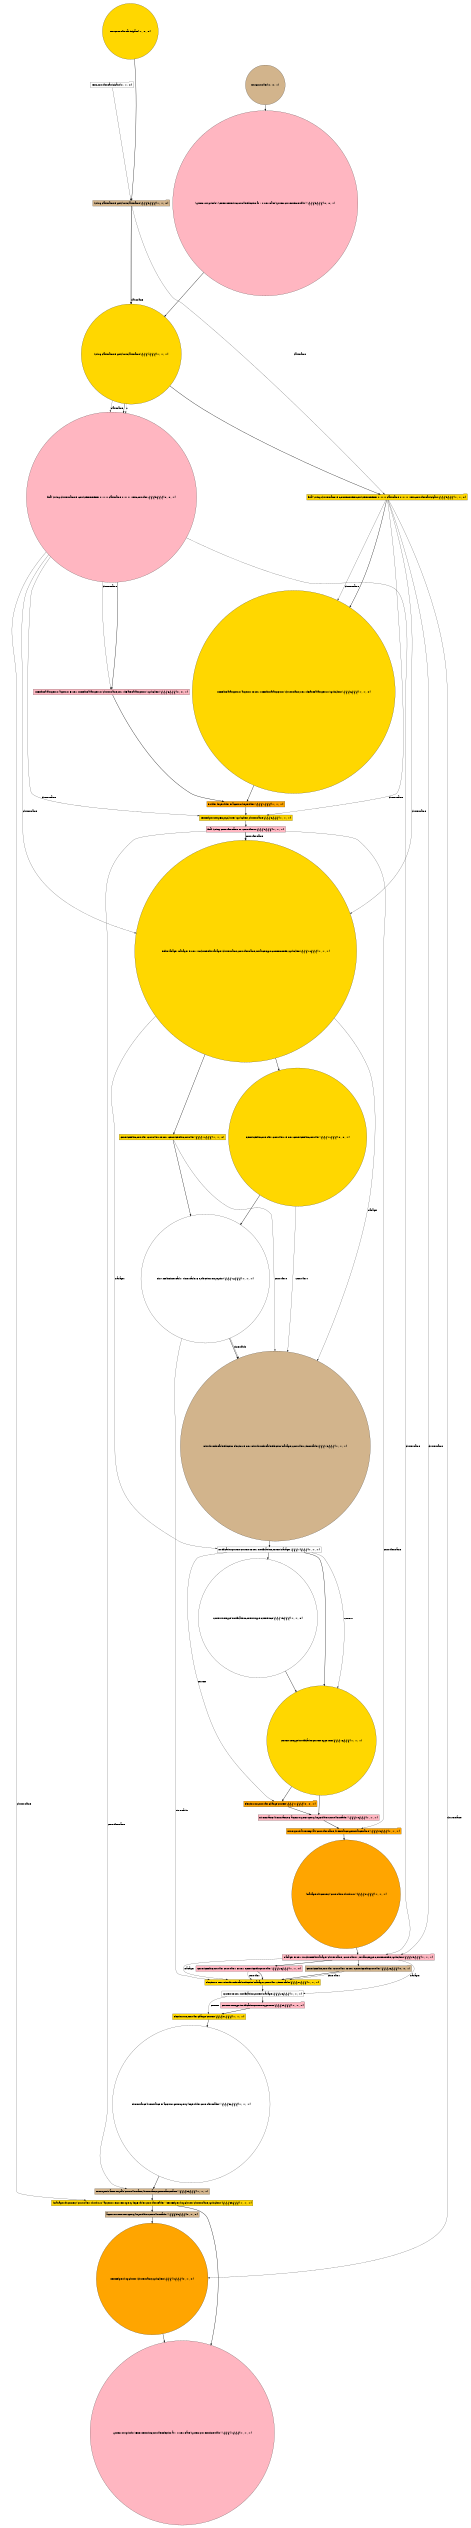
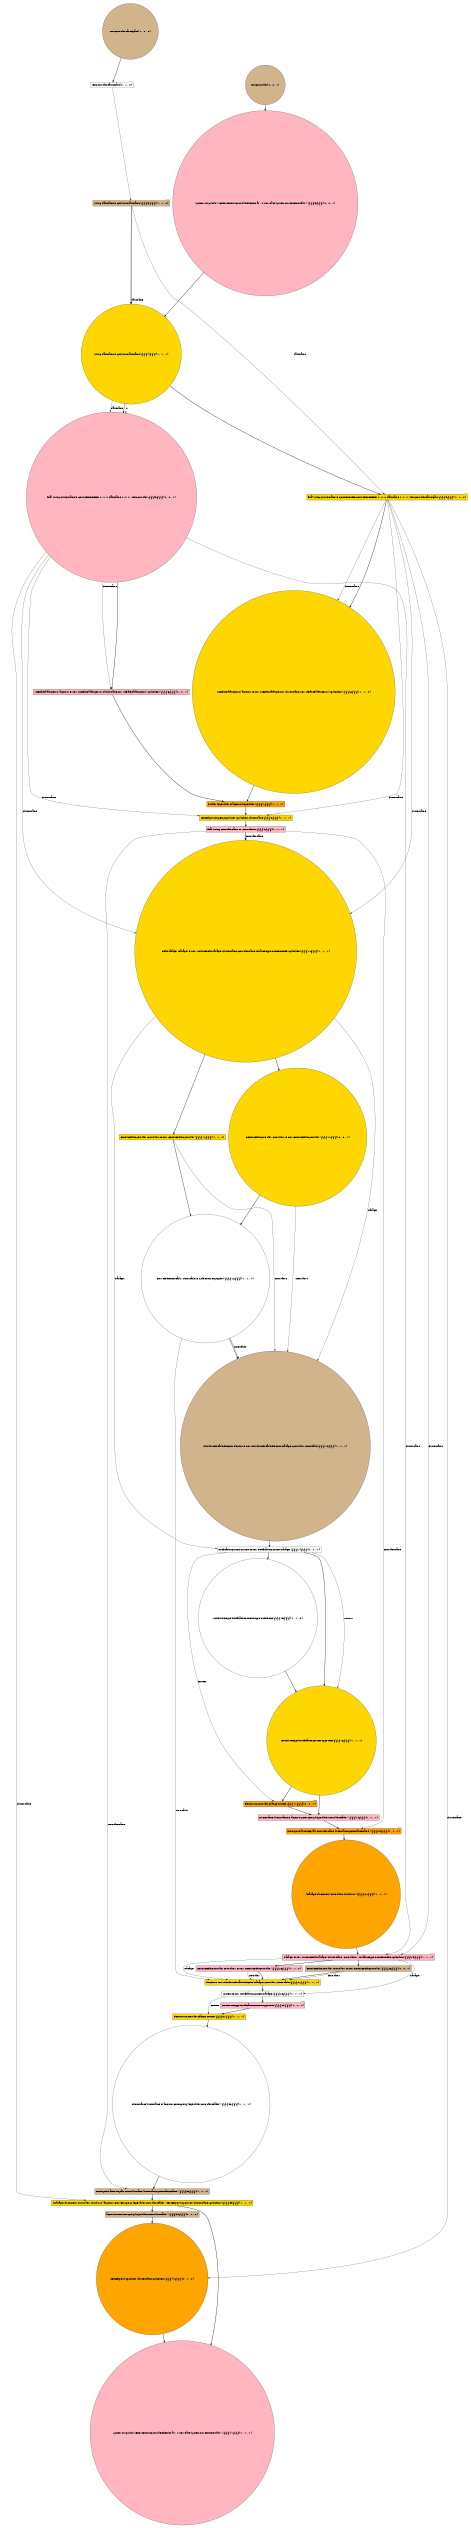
(130, 31) -> (130, 31)
(136, 129) -> (117, 69)
